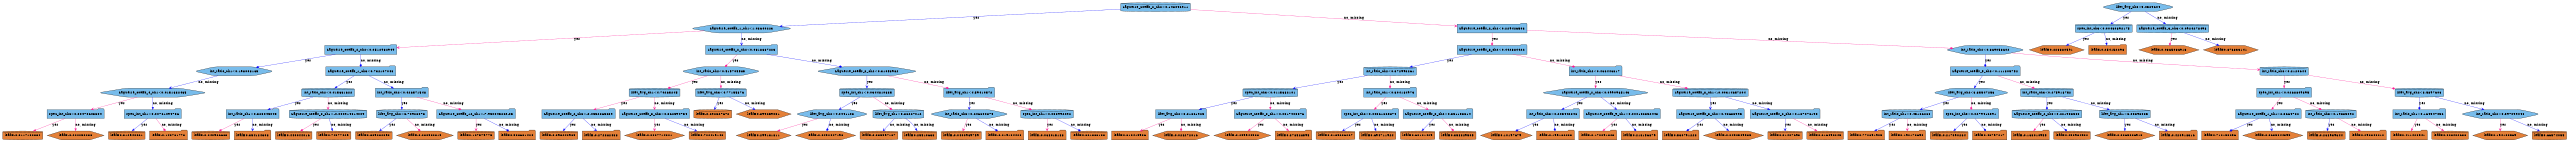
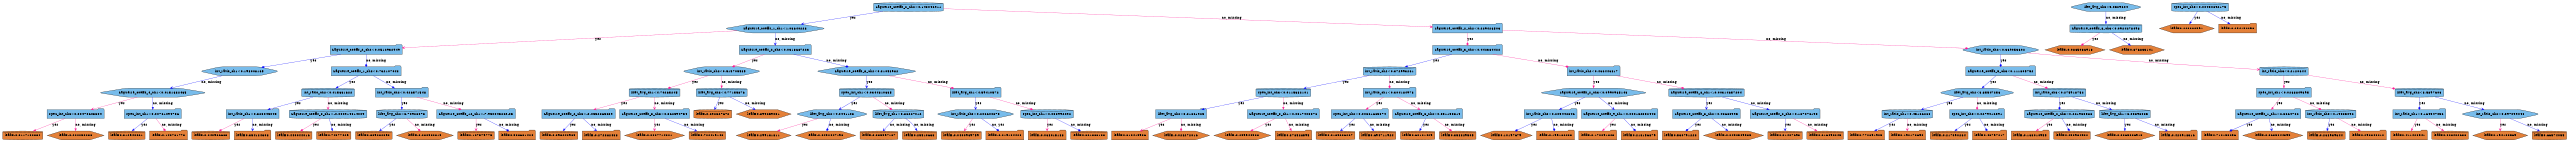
(2122, 17) -> none
(999, 125) -> (998, 125)
